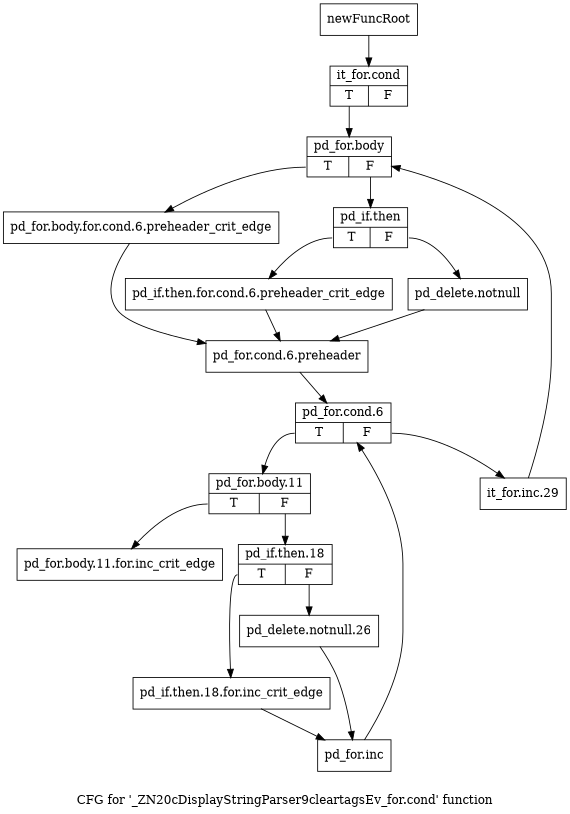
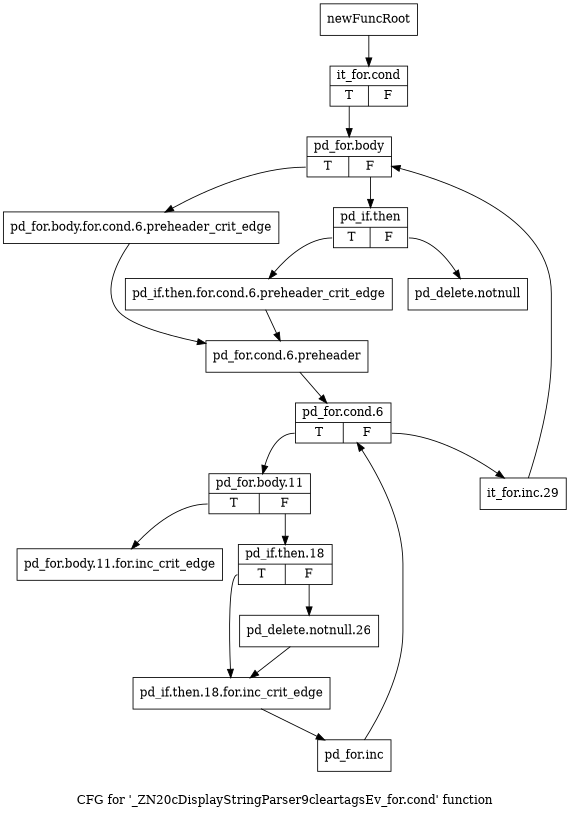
(382, 324) -> none
(341, 687) -> (274, 660)
